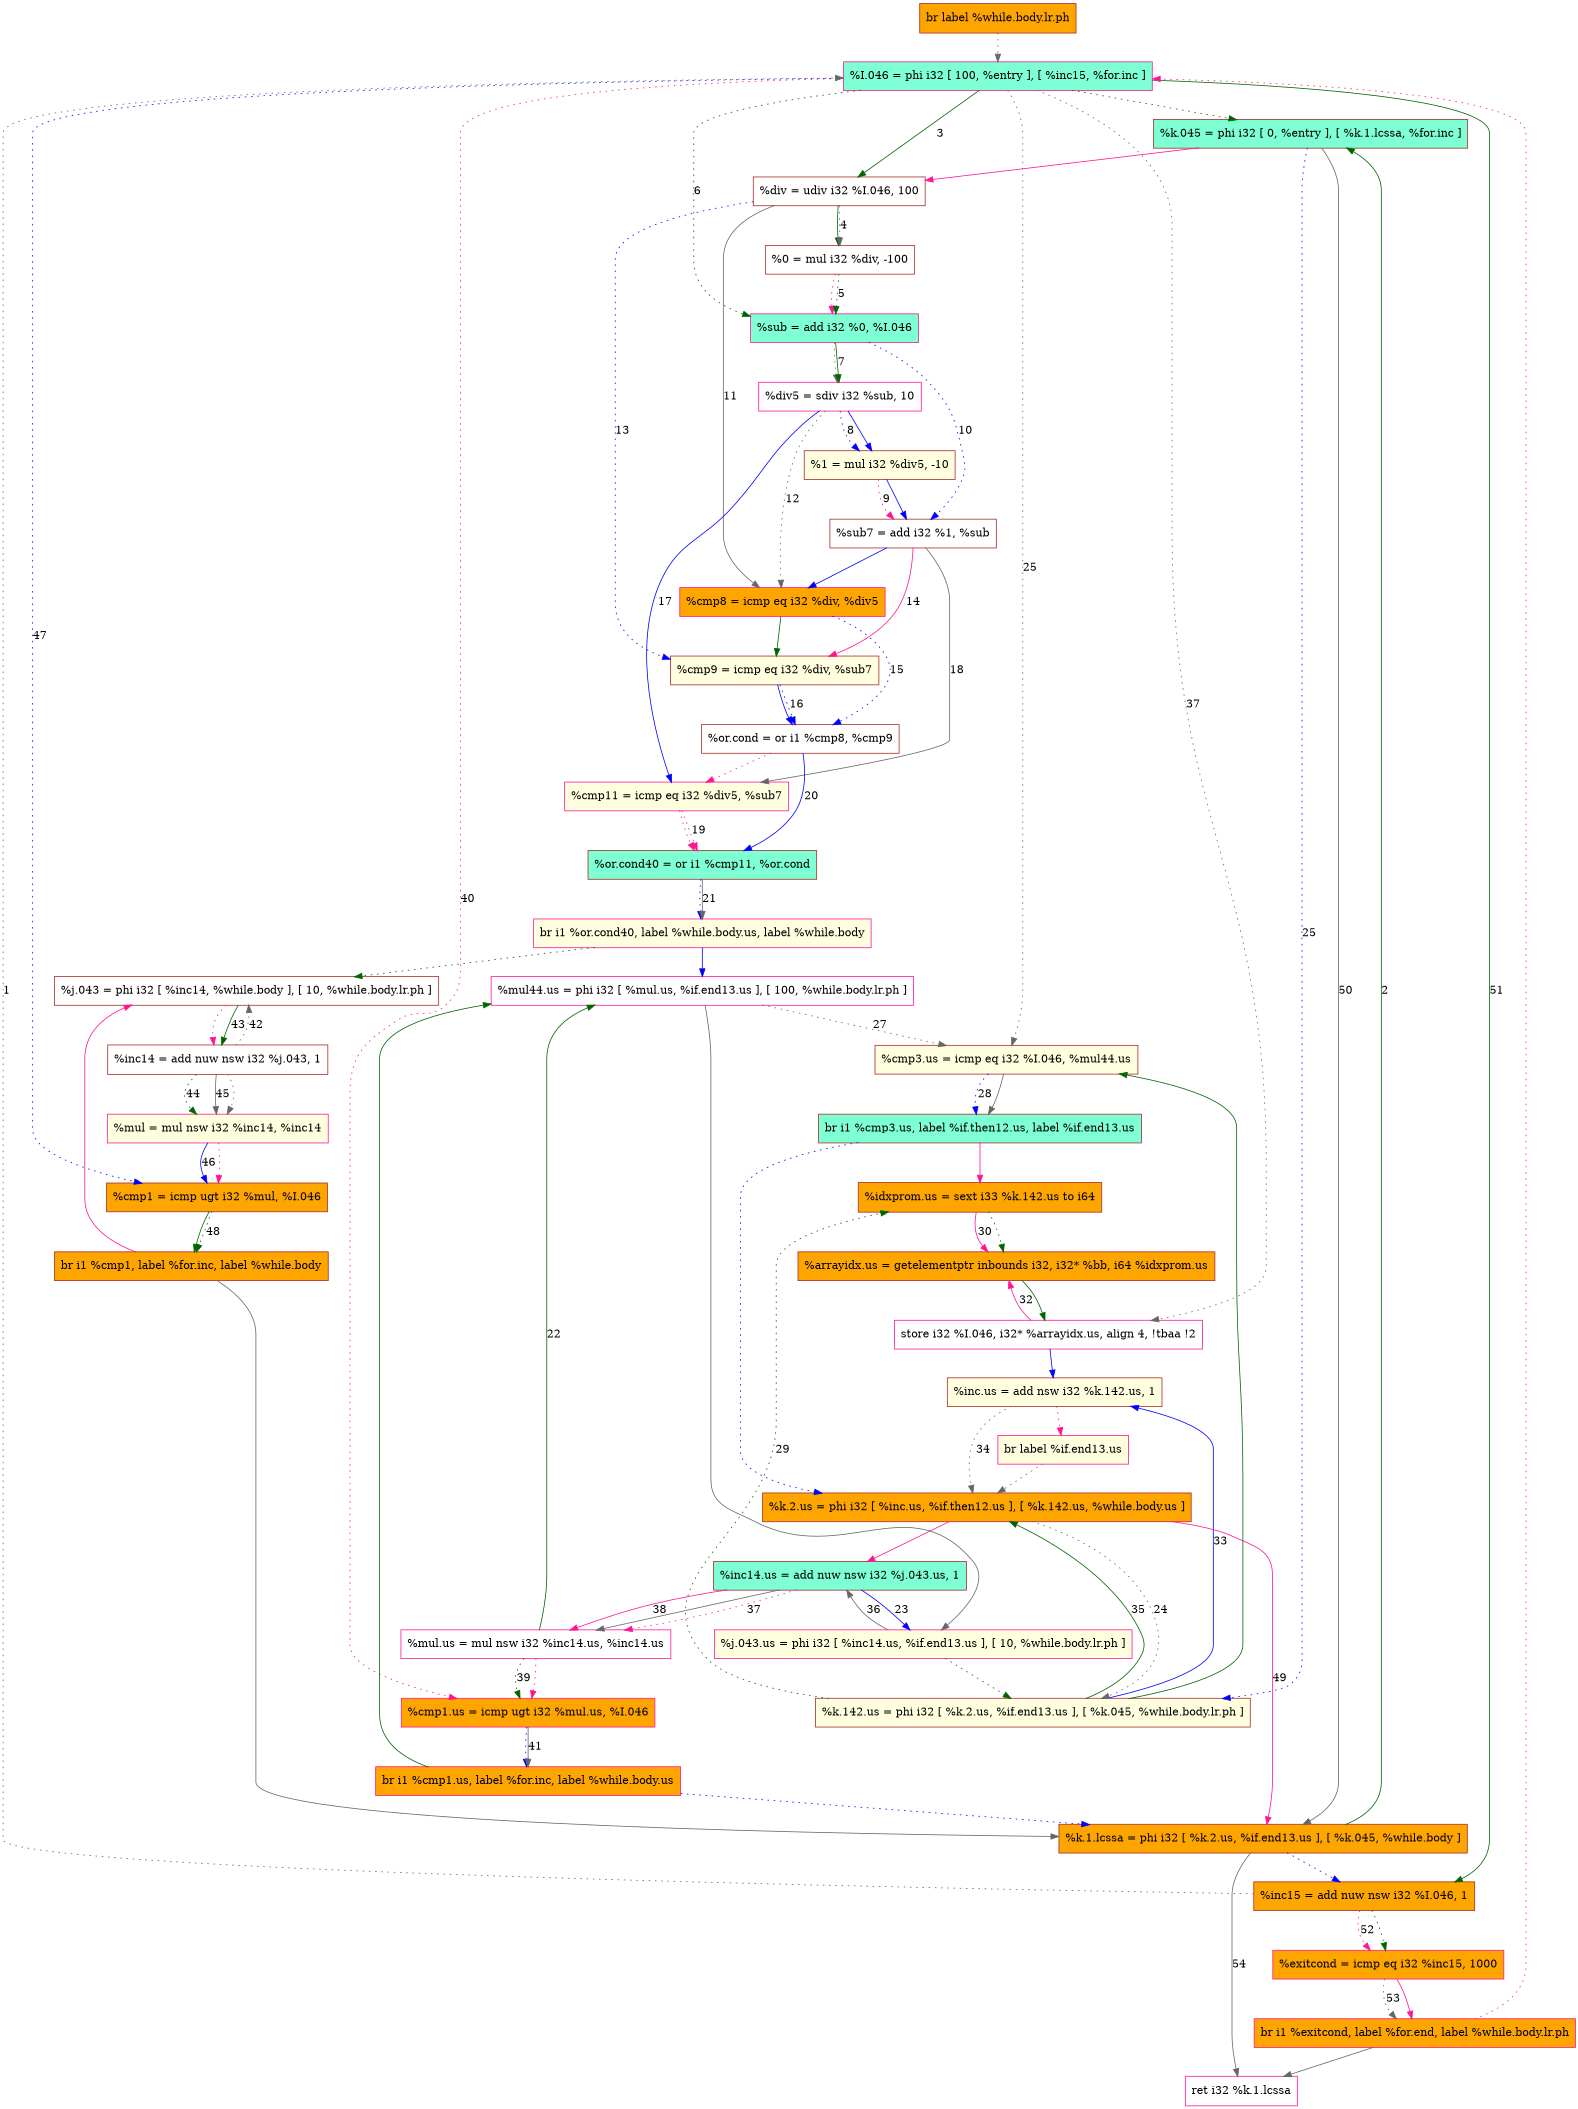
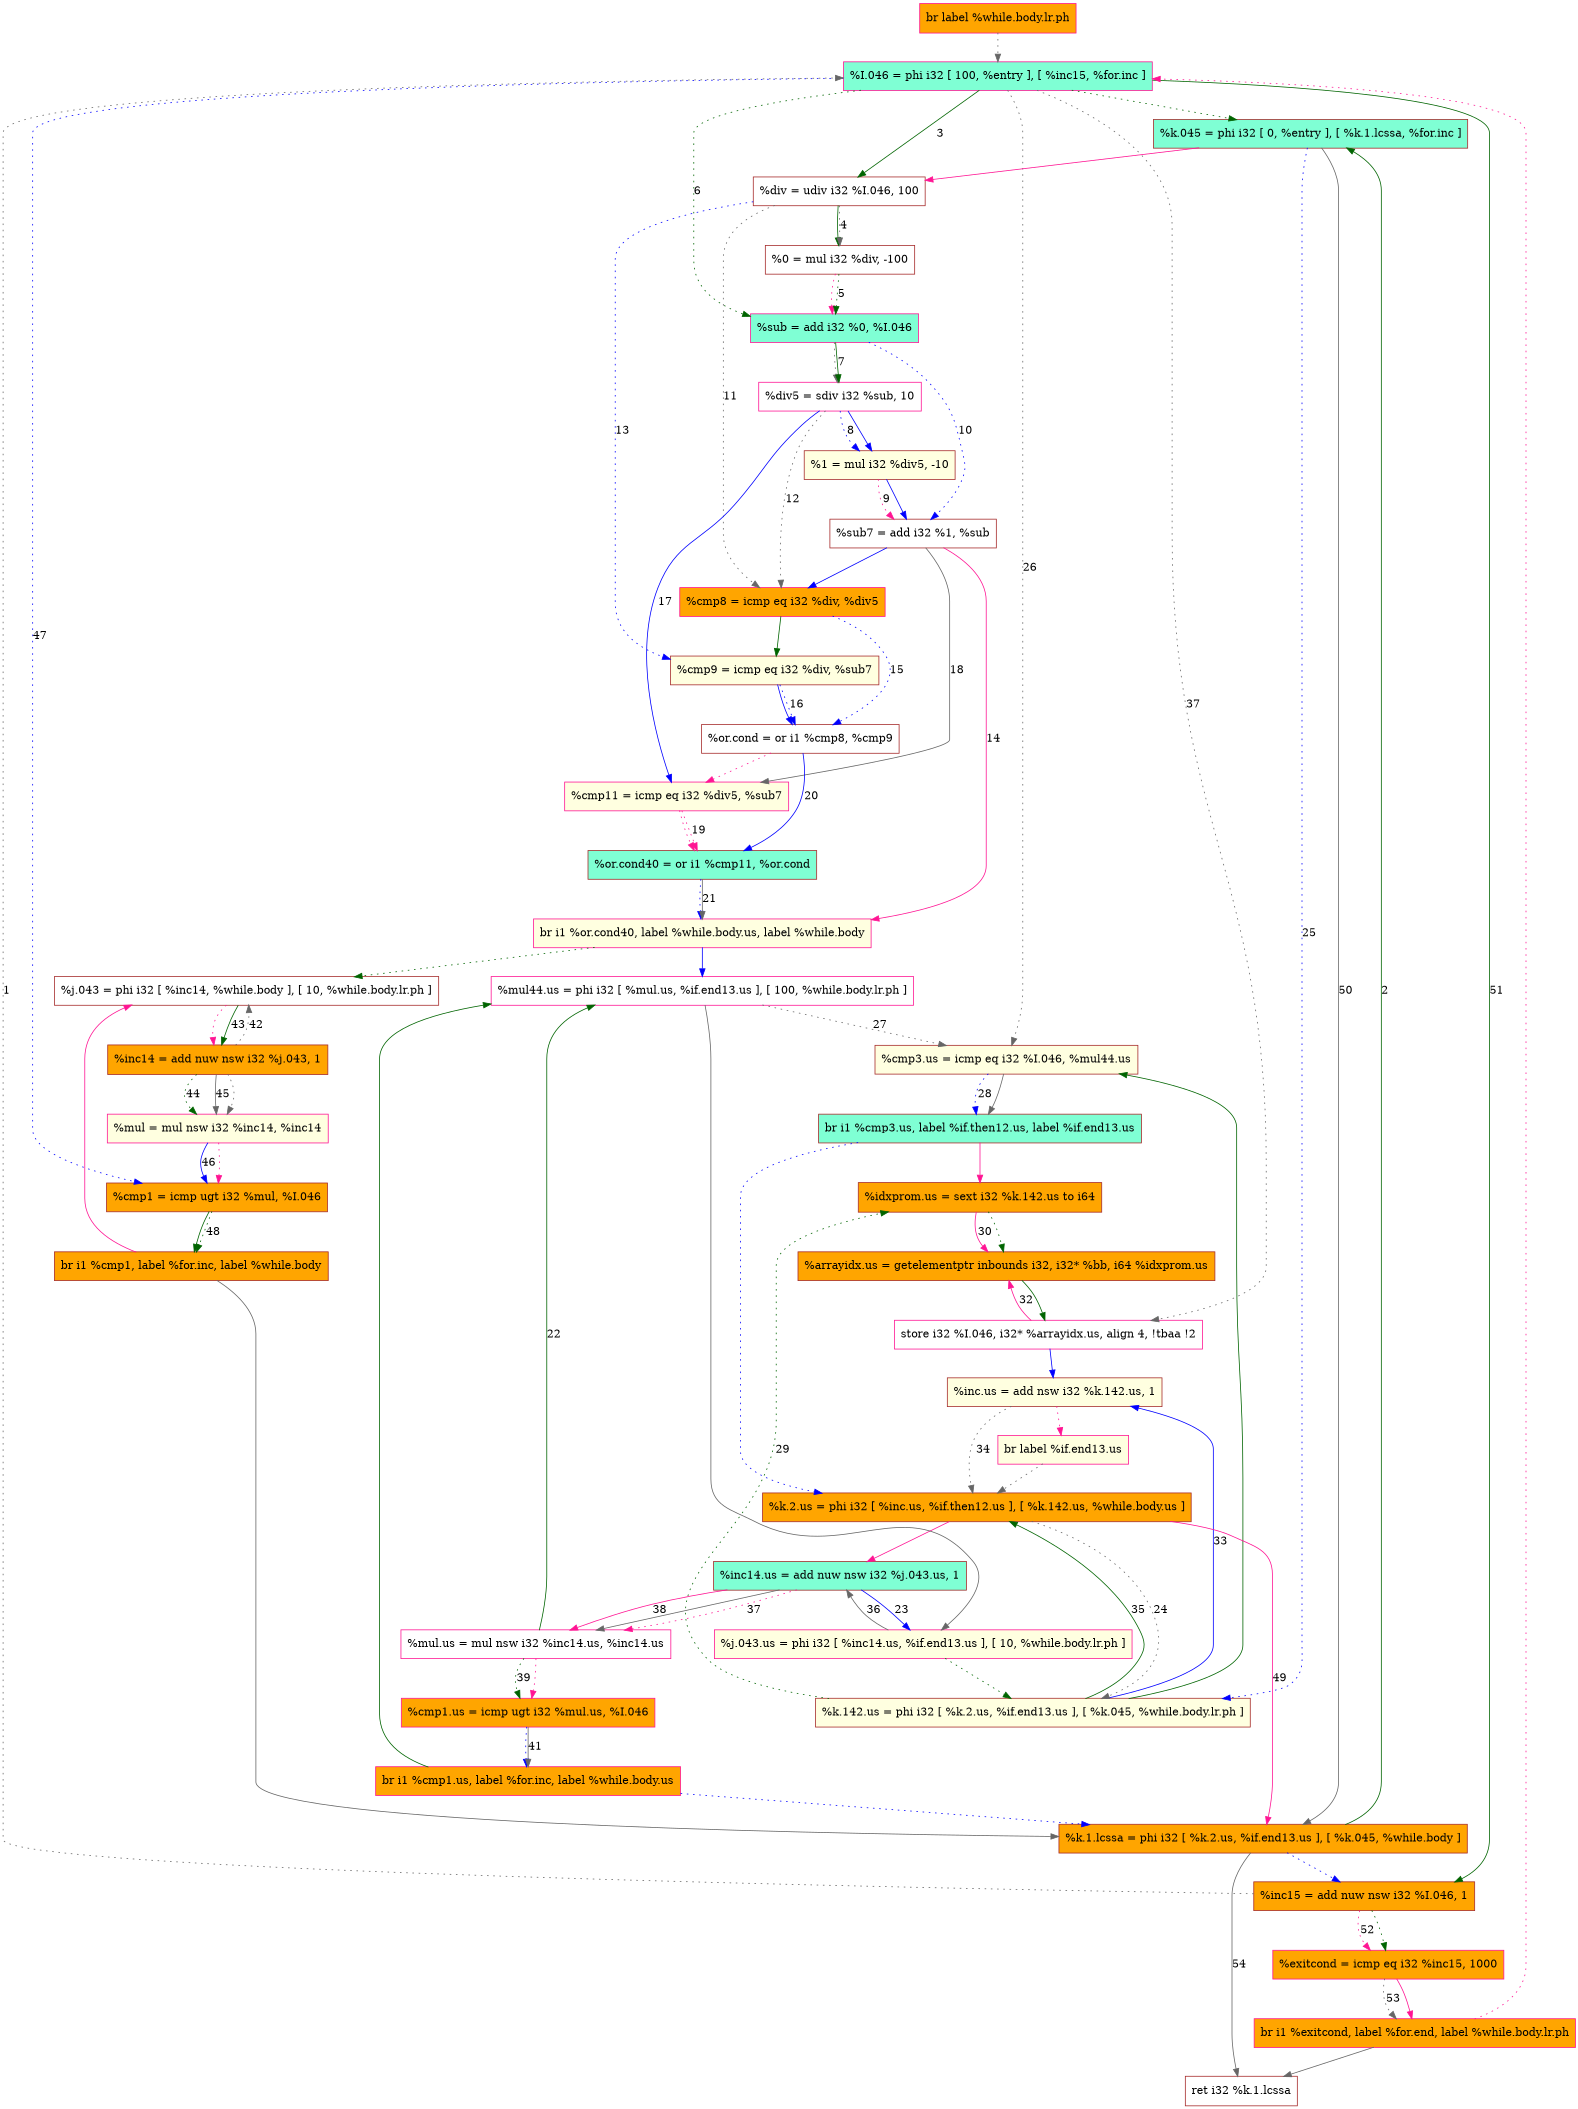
(998, 18) -> (998, 18)
(723, 387) -> (723, 387)
(1030, 568) -> (1030, 568)
(894, 614) -> (986, 761)
(460, 781) -> none
(218, 1060) -> (218, 1060)
(980, 1197) -> (980, 1197)
(1241, 2091) -> (1241, 2091)
